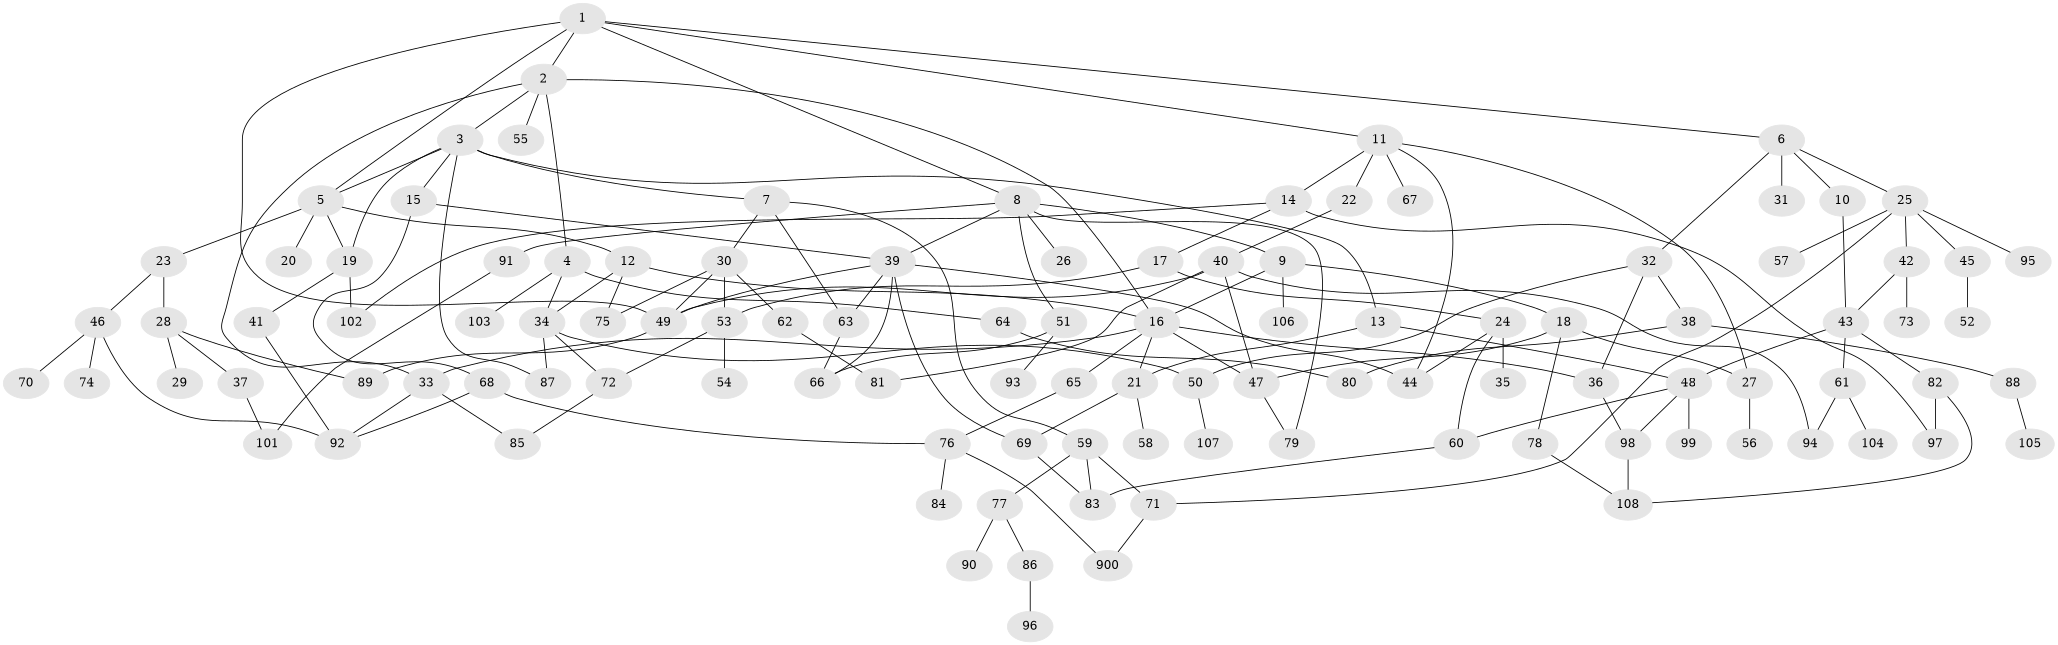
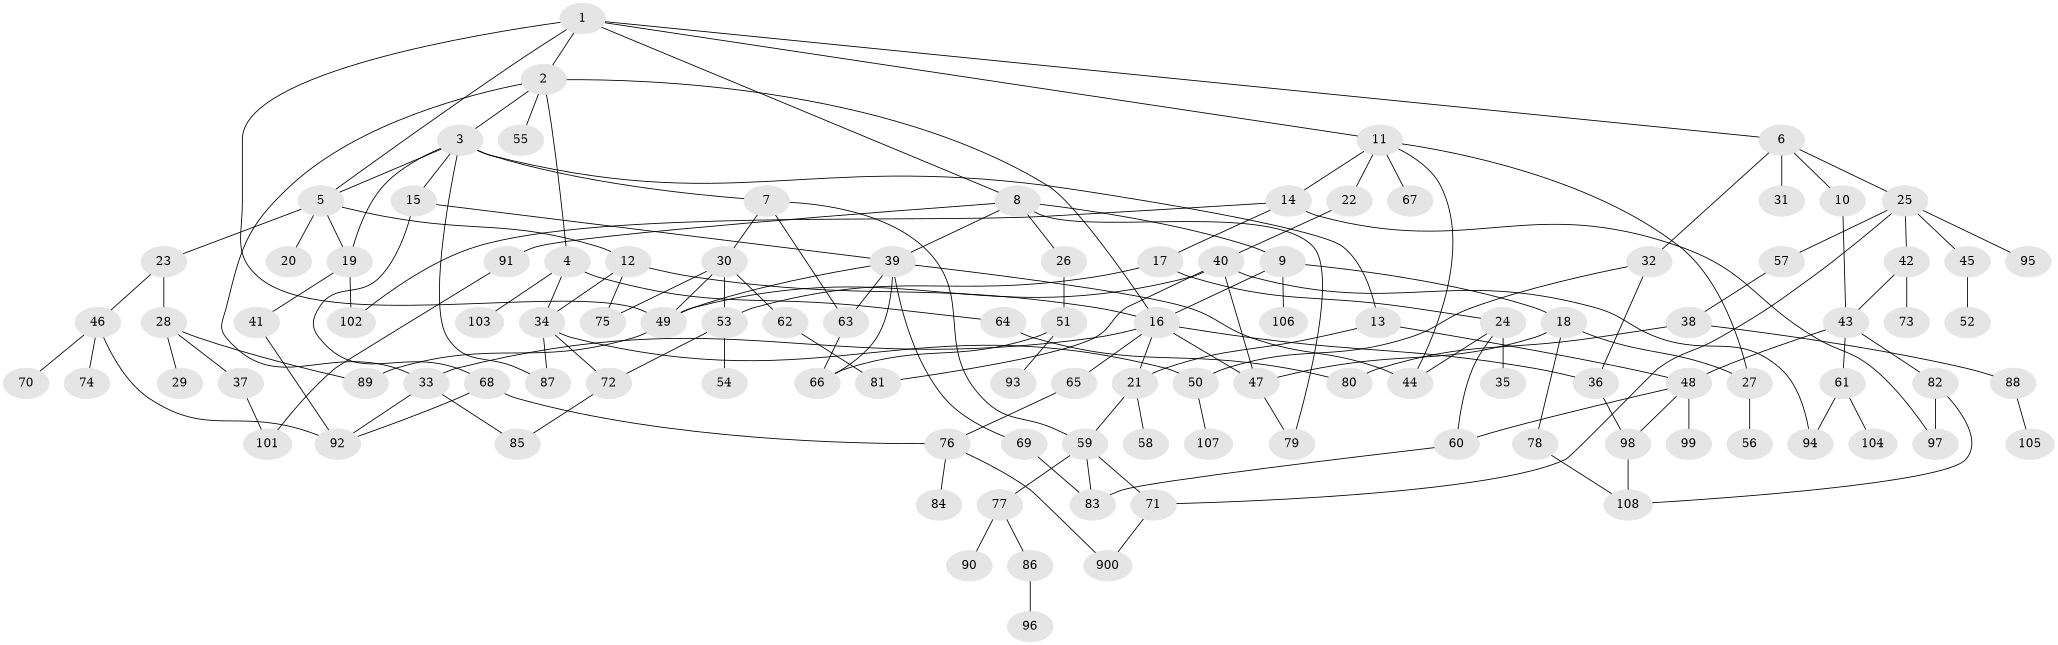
(1029, 265) -> (1064, 291)
(1669, 292) -> (1735, 292)
(1080, 414) -> (1110, 414)
